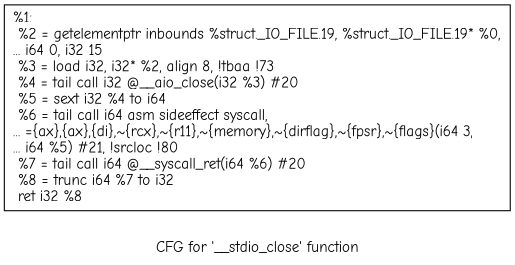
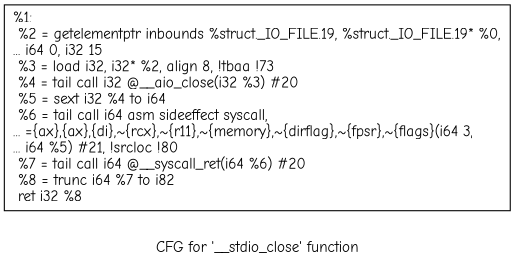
(94, 180) -> (94, 180)
